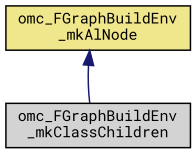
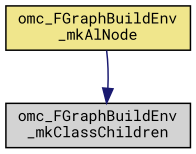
(88, 84) -> (108, 69)
